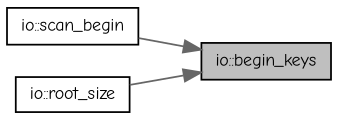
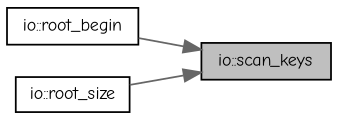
(73, 26) -> (73, 26)
(266, 61) -> (266, 61)
